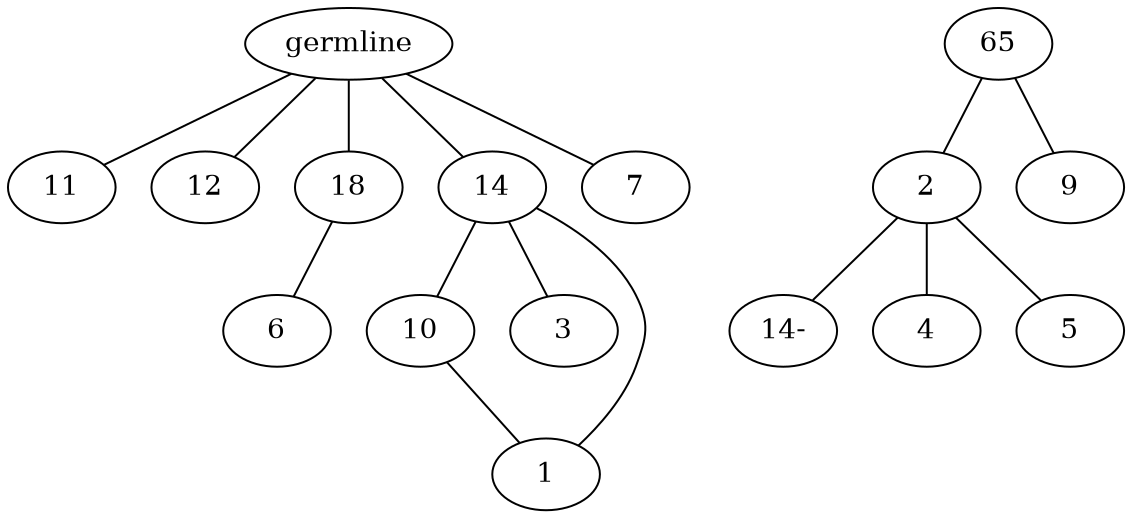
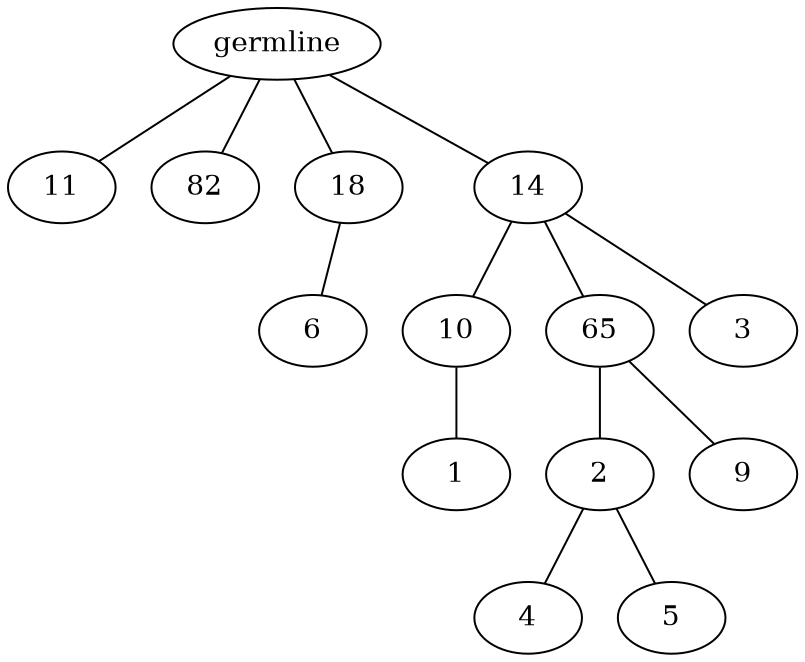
(205, 187) -> (205, 187)
(636, 187) -> none
(643, 313) -> (564, 259)
(783, 331) -> none
